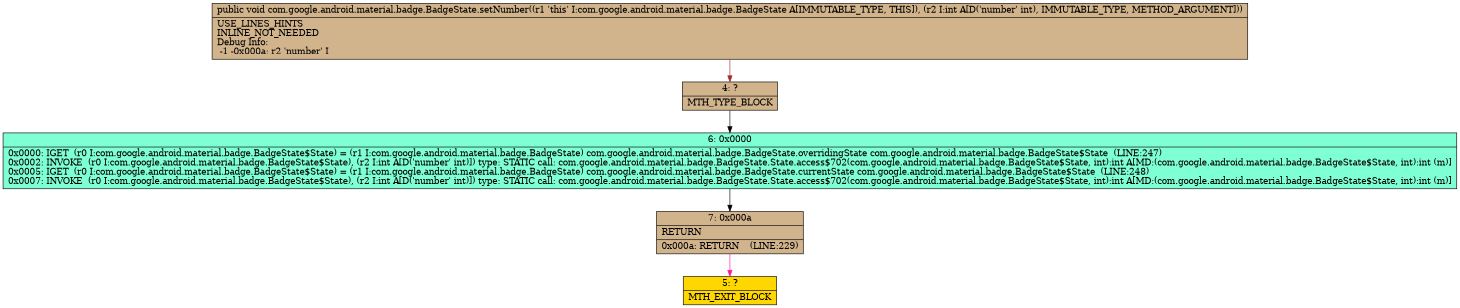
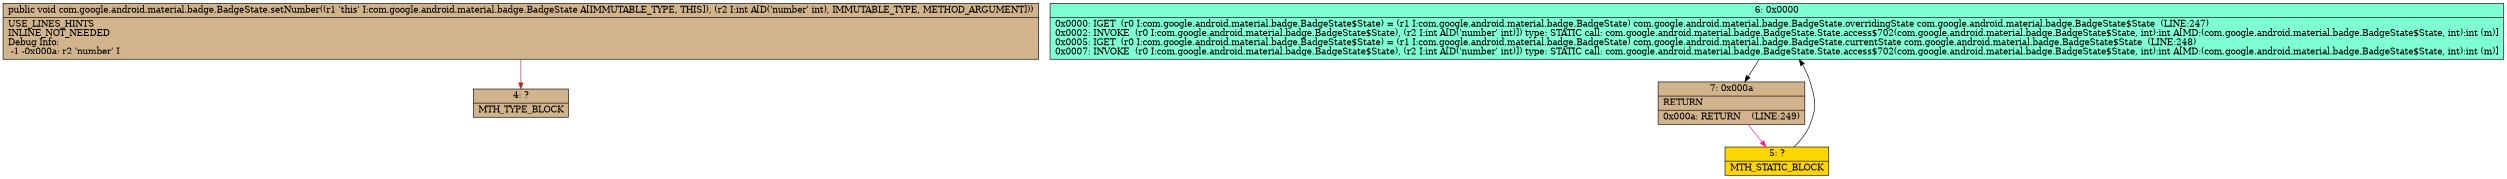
(730, 118) -> (1815, 108)
(730, 246) -> (1731, 117)
(730, 297) -> (1777, 168)
